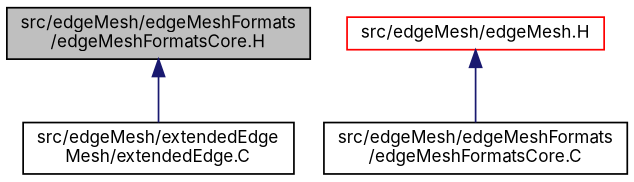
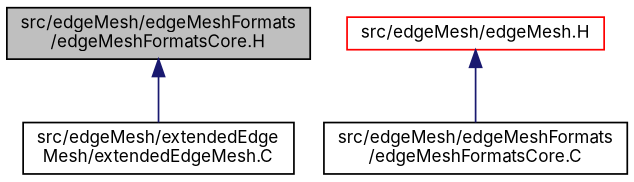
(159, 148) -> (159, 148)
